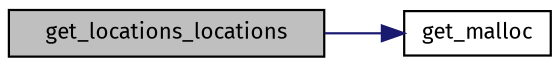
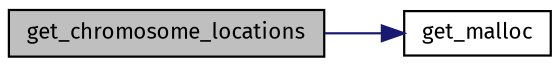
(167, 33) -> (167, 33)
